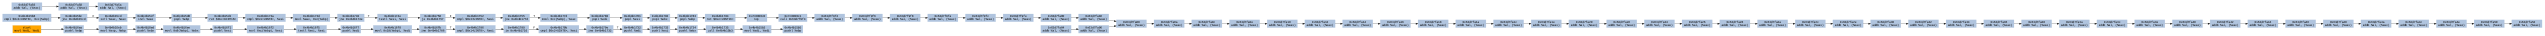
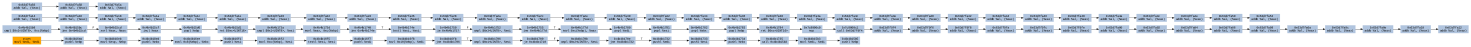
(1112, 21) -> (1170, 29)
(1338, 24) -> none
